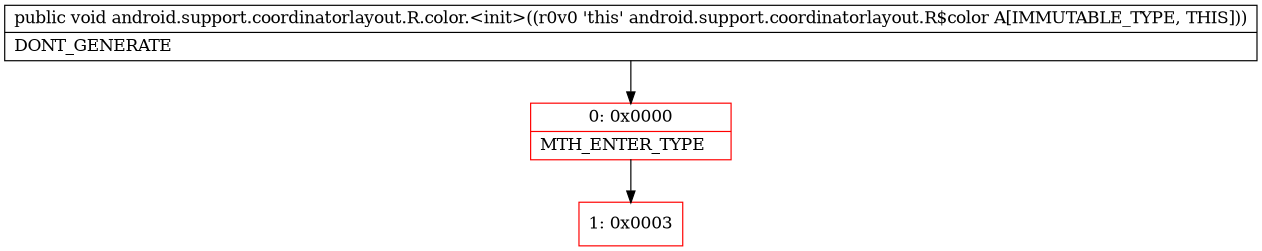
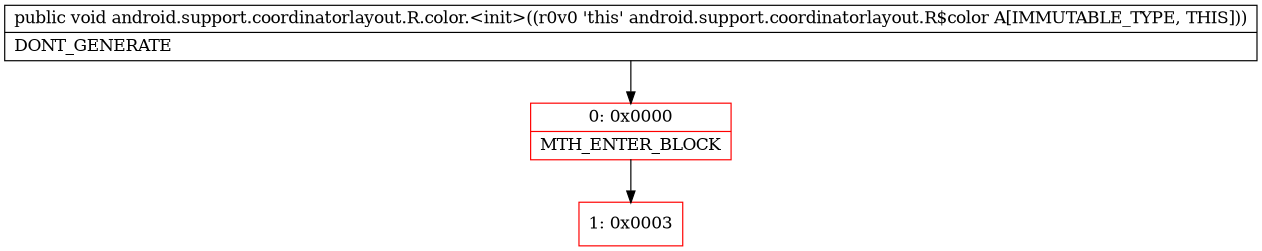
(623, 145) -> (631, 145)
